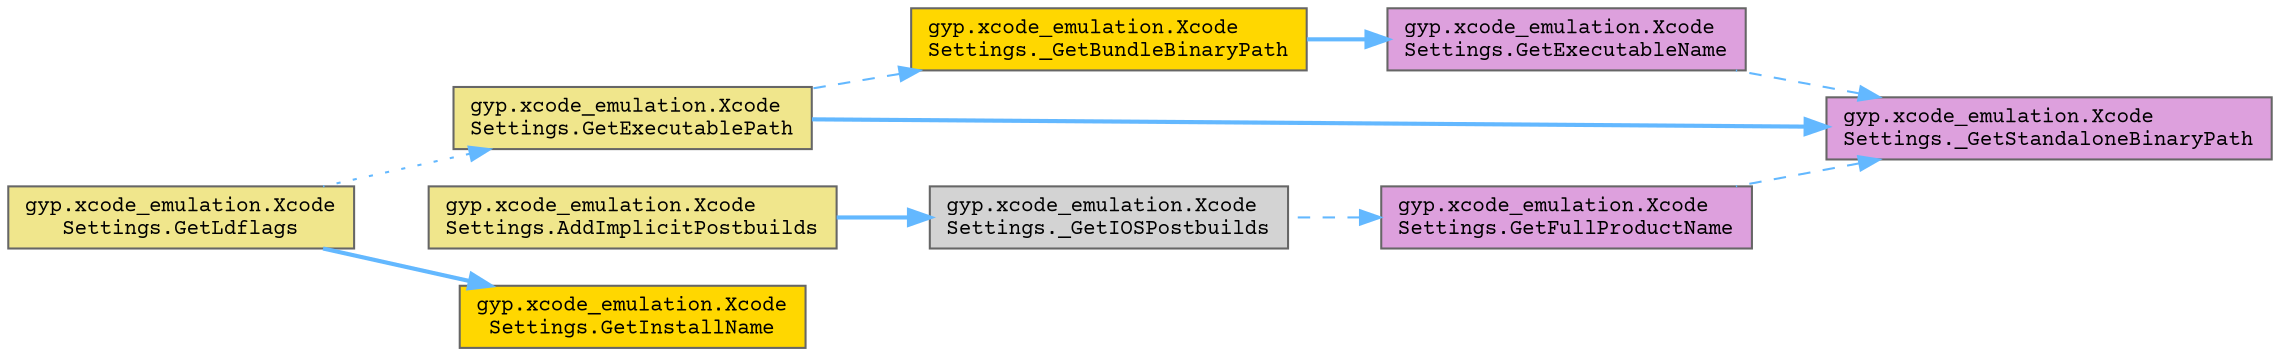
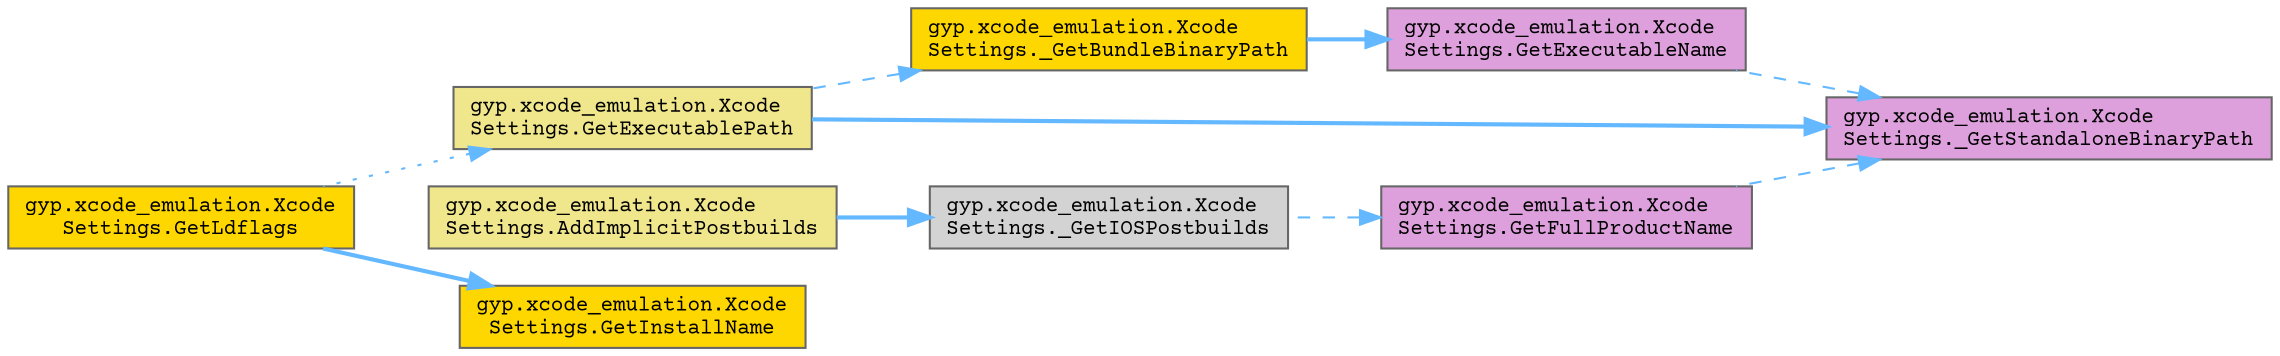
(181, 217) -> (181, 217)
